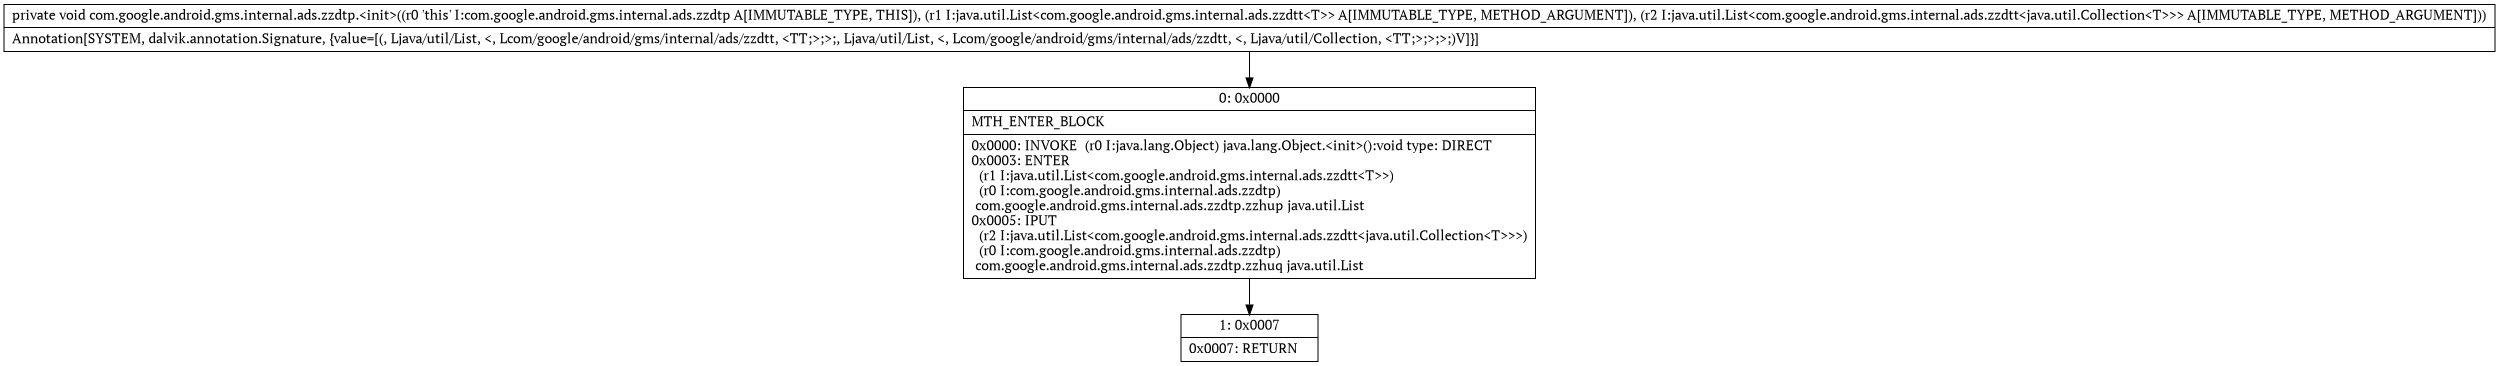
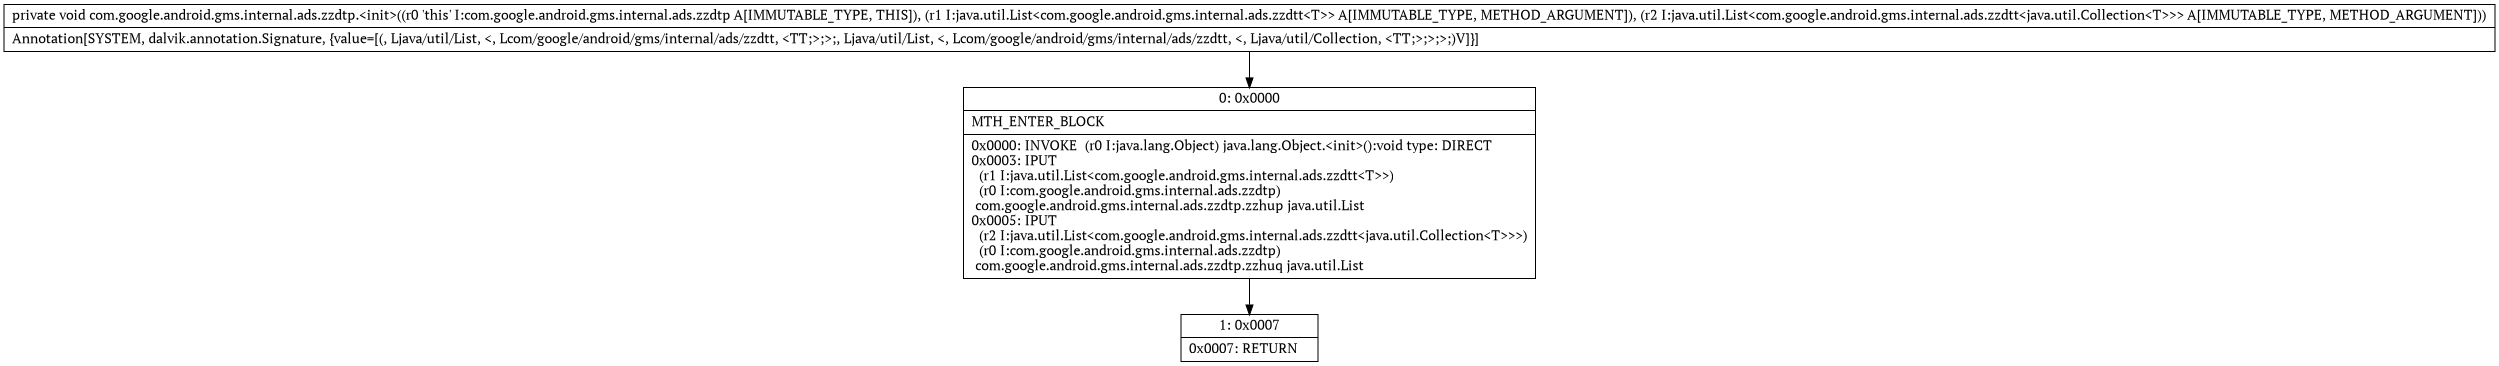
(1024, 161) -> (1018, 161)
